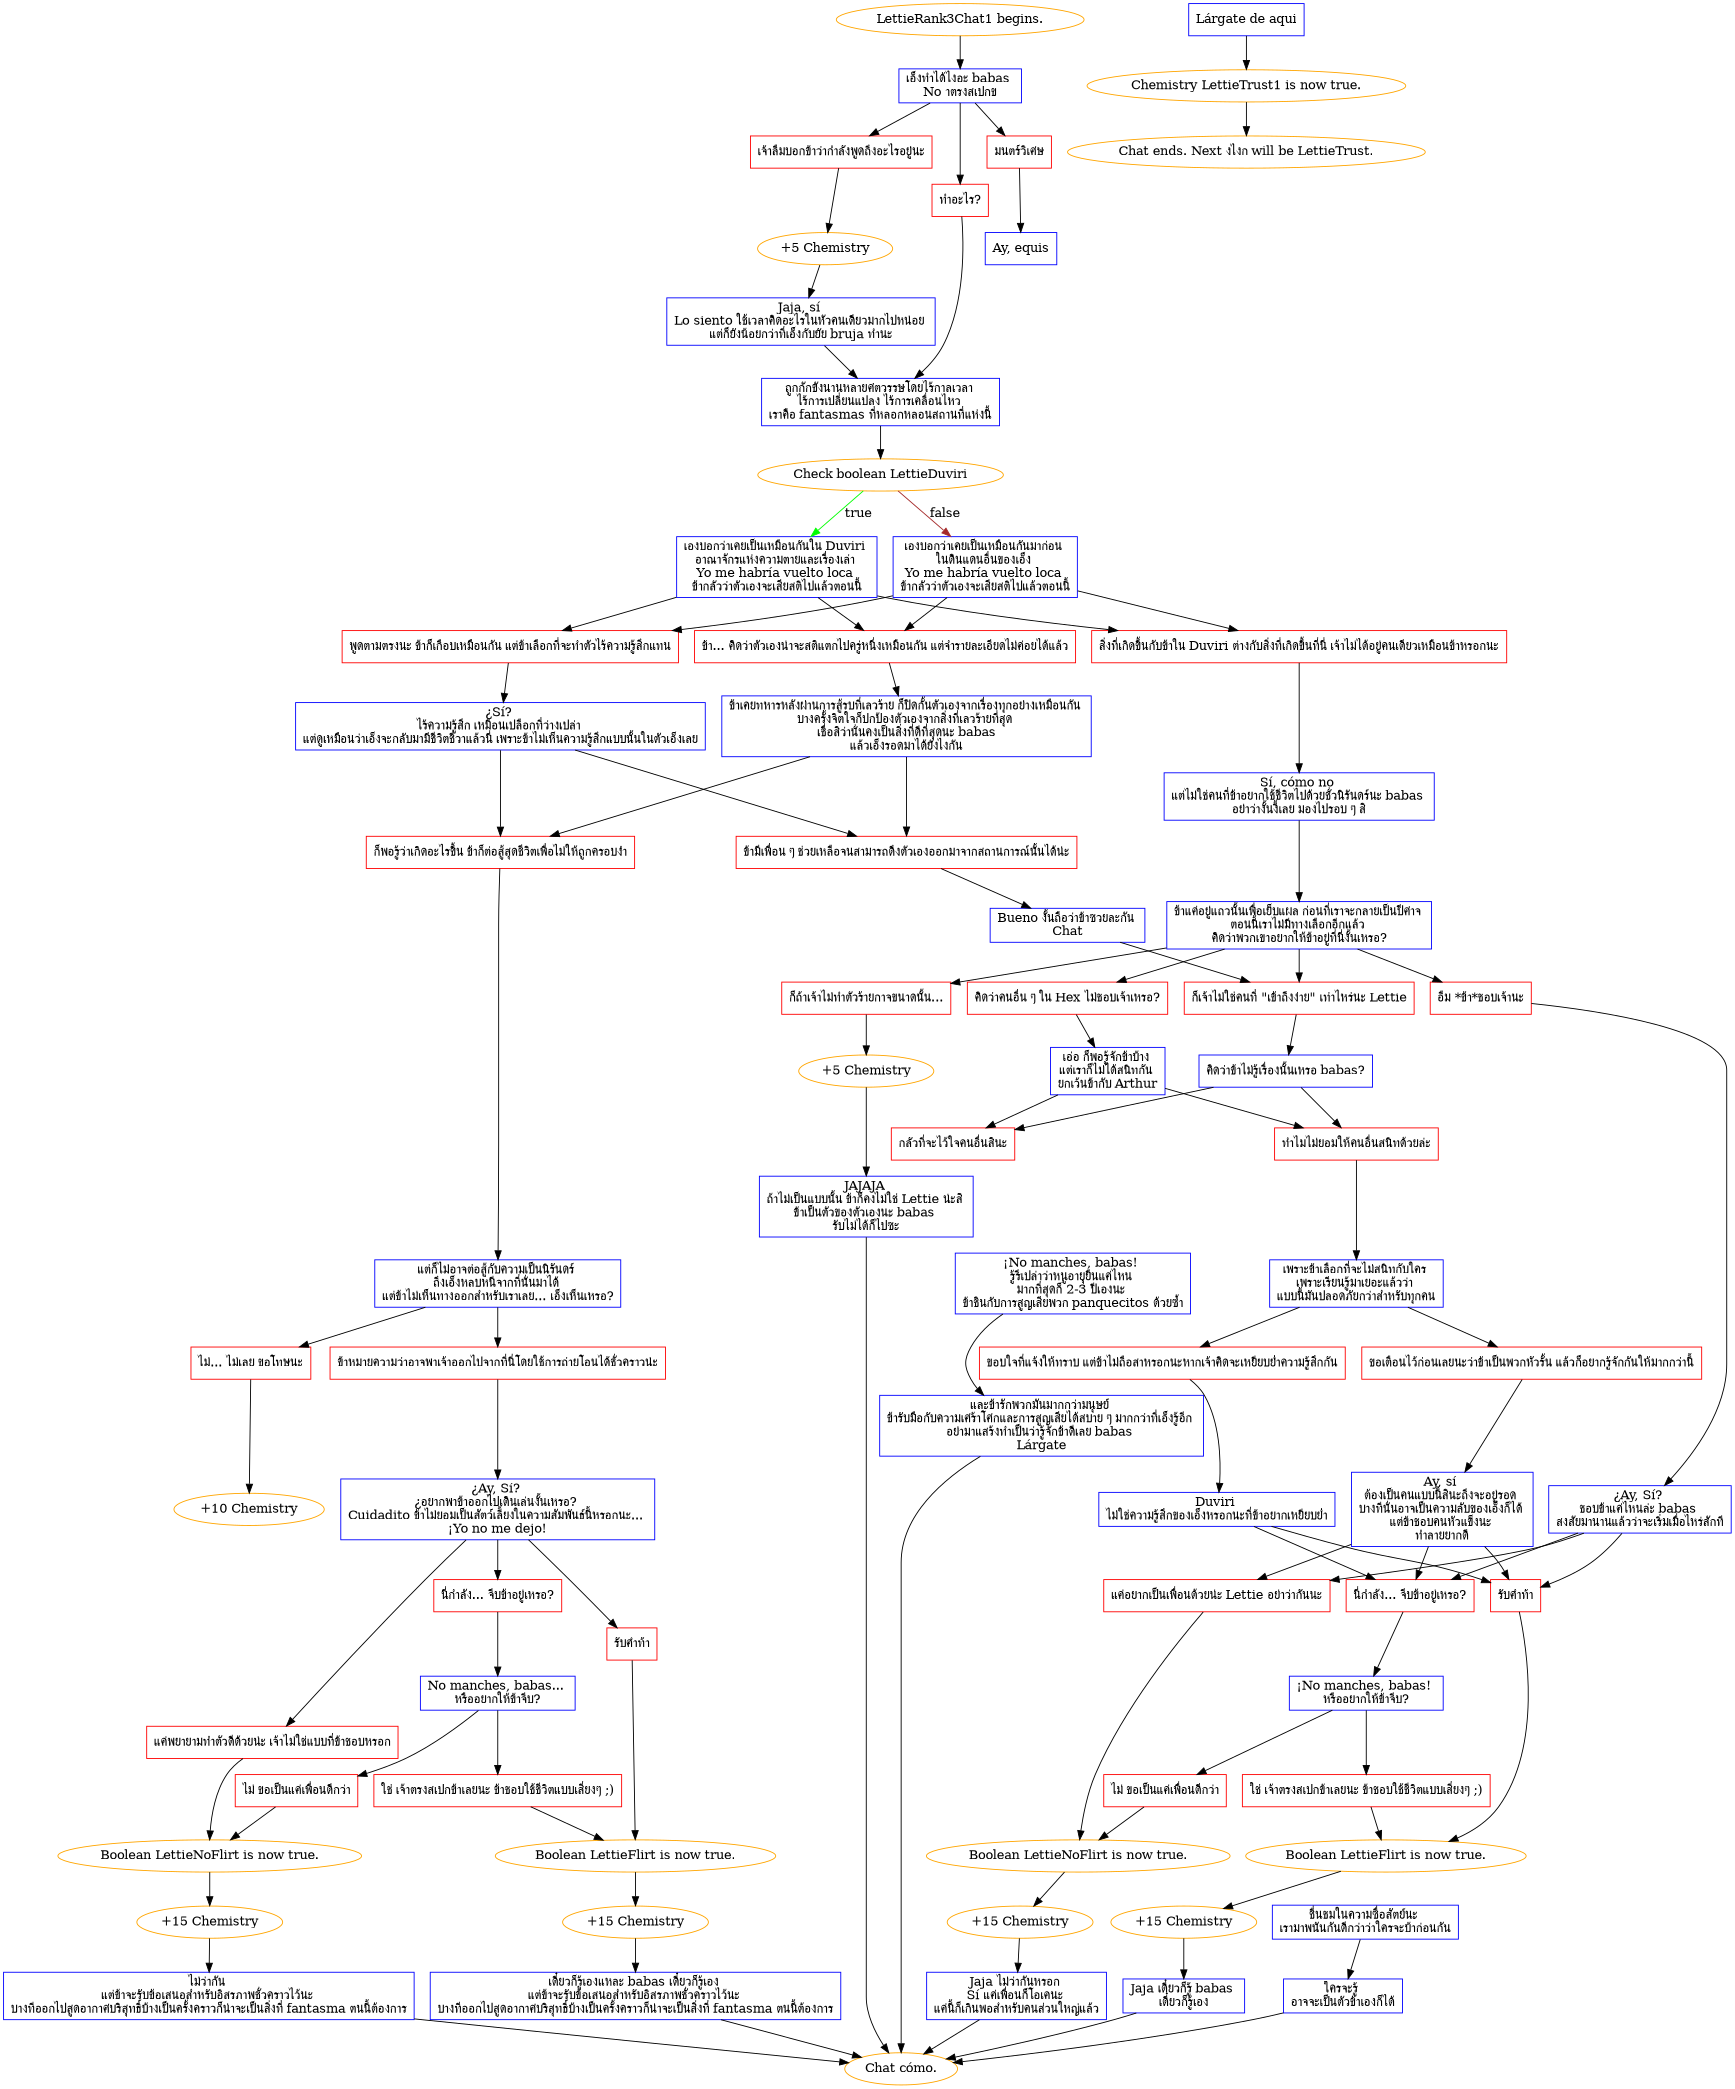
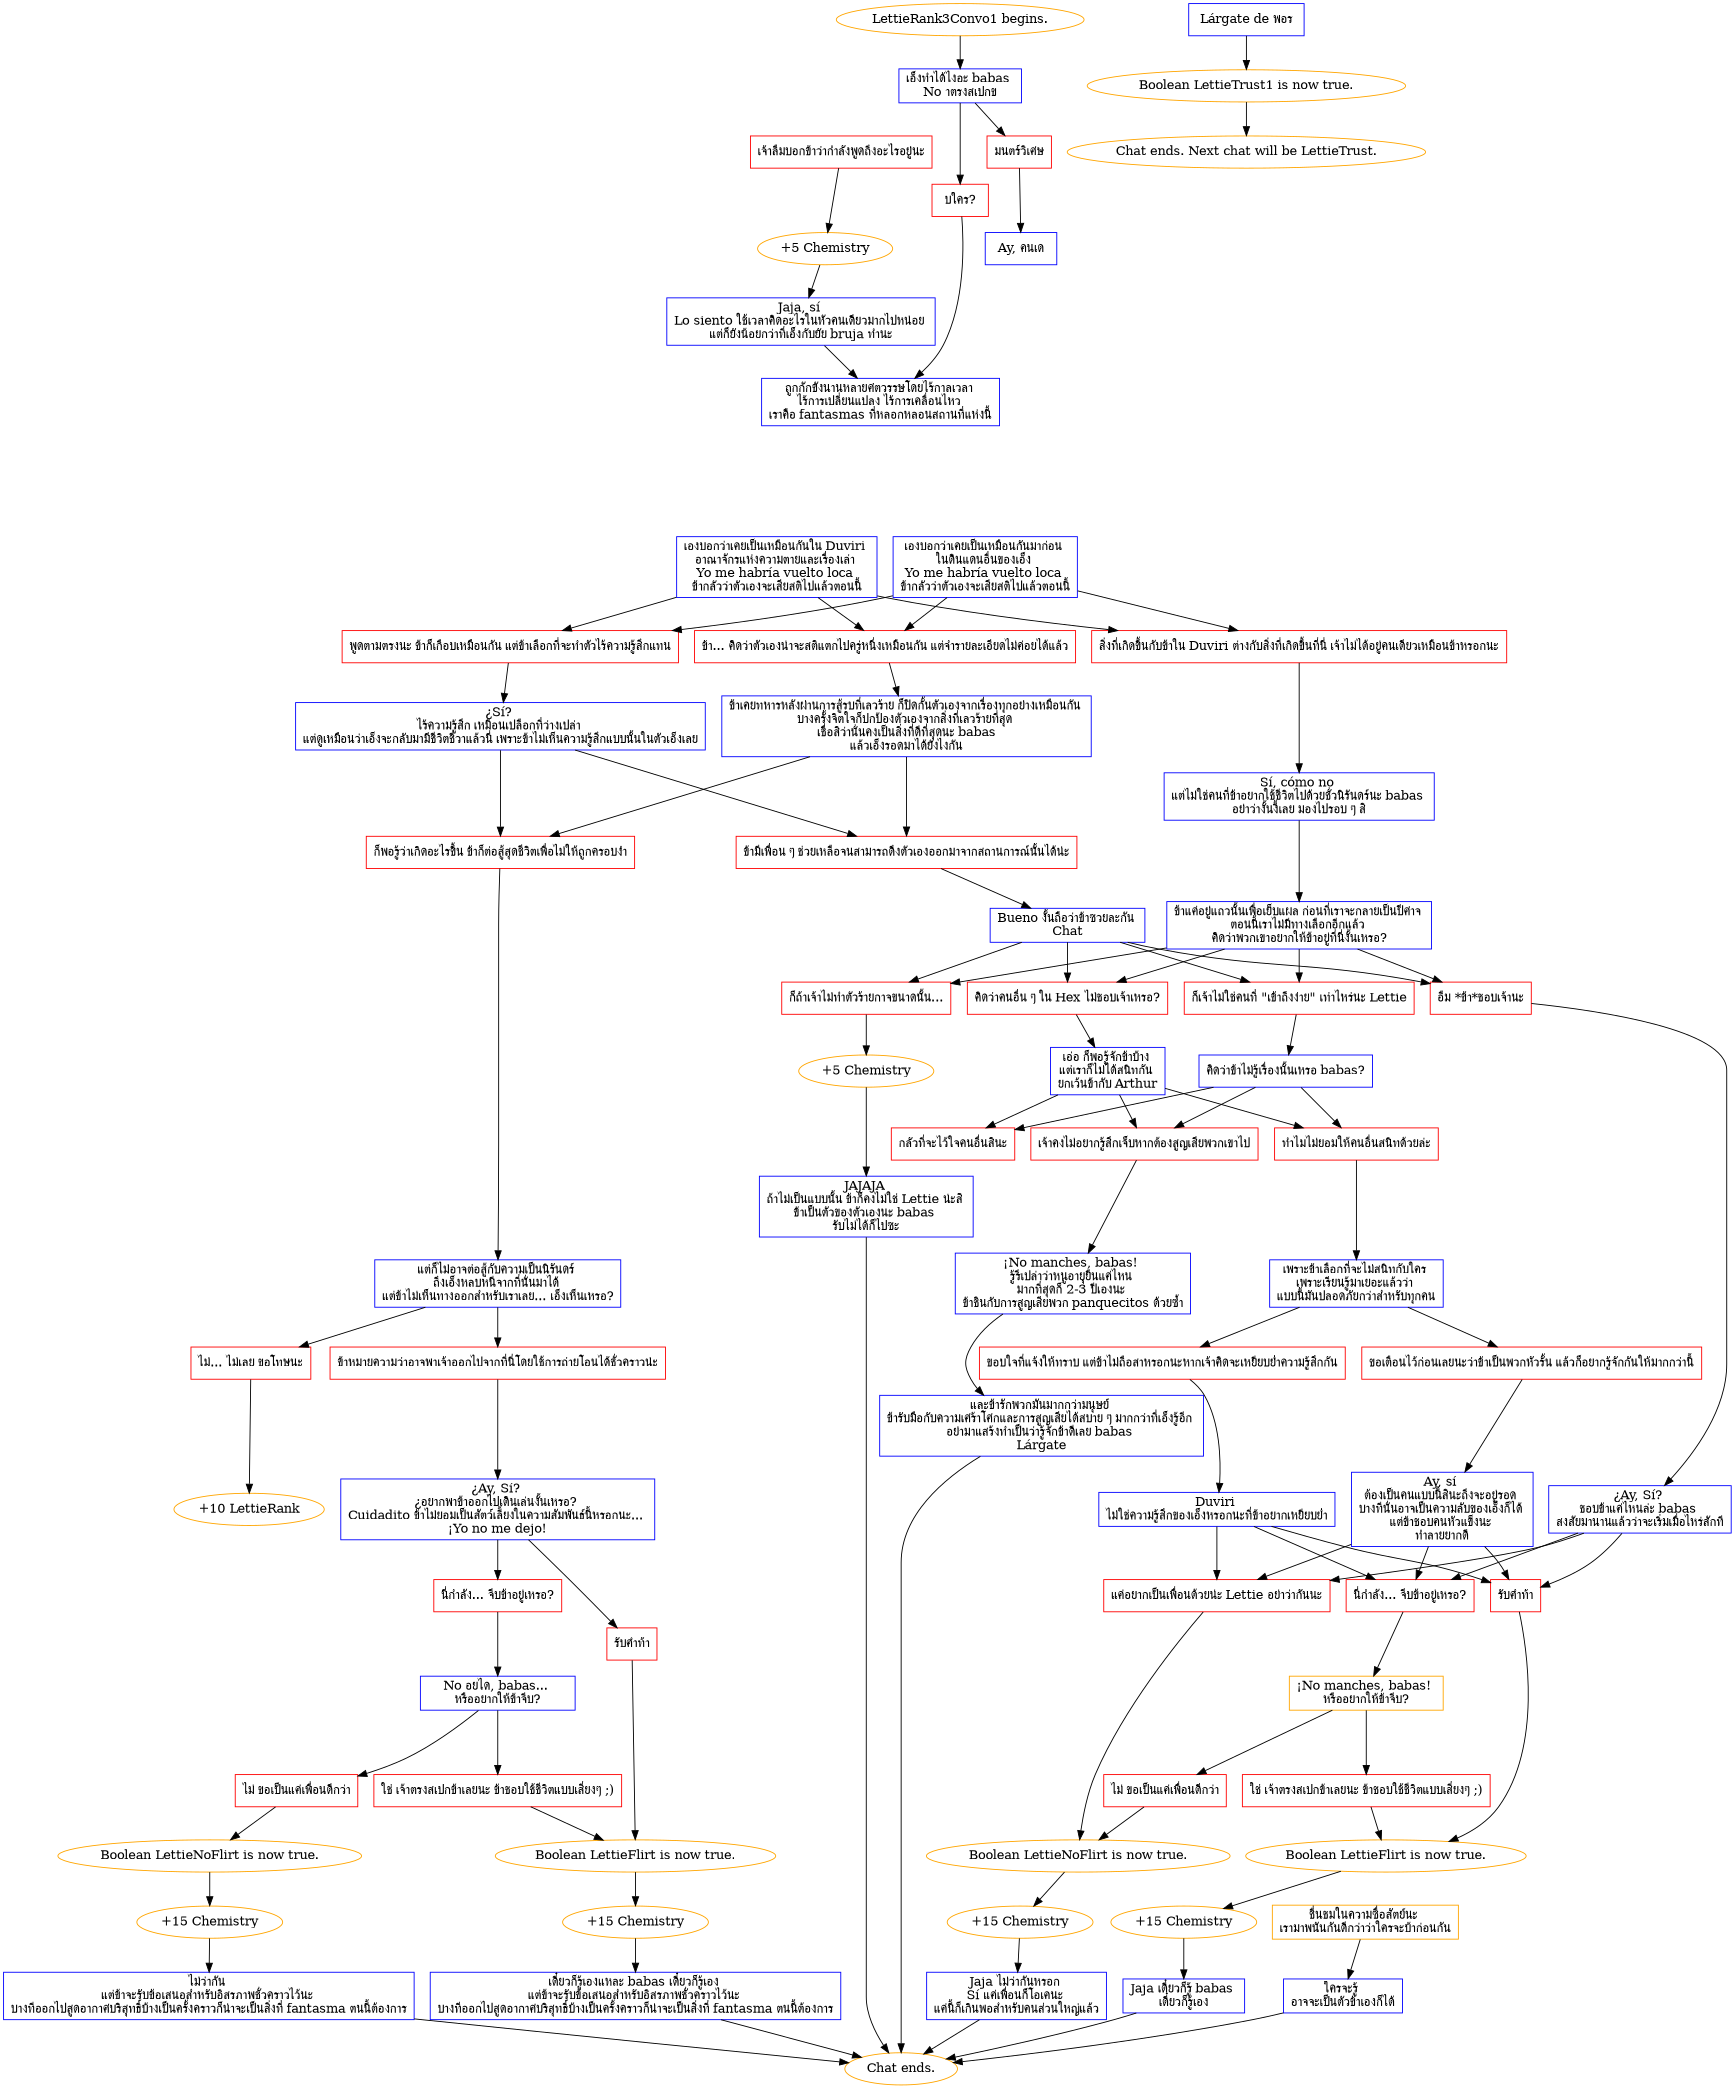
(960, 20) -> (960, 20)
(1246, 20) -> (1246, 20)
(1246, 86) -> (1246, 86)
(904, 117) -> none
(1246, 152) -> (1246, 152)
(960, 200) -> (960, 200)
(1021, 249) -> (1021, 249)
(881, 475) -> none
none -> (1068, 958)
none -> (970, 961)
none -> (1274, 964)
none -> (1144, 1144)
(249, 1509) -> (249, 1509)
none -> (1217, 1548)
(498, 1693) -> (498, 1693)
(1366, 1693) -> (1366, 1693)
(272, 1742) -> none
(1365, 1922) -> (1365, 1922)
(901, 2069) -> (901, 2069)
